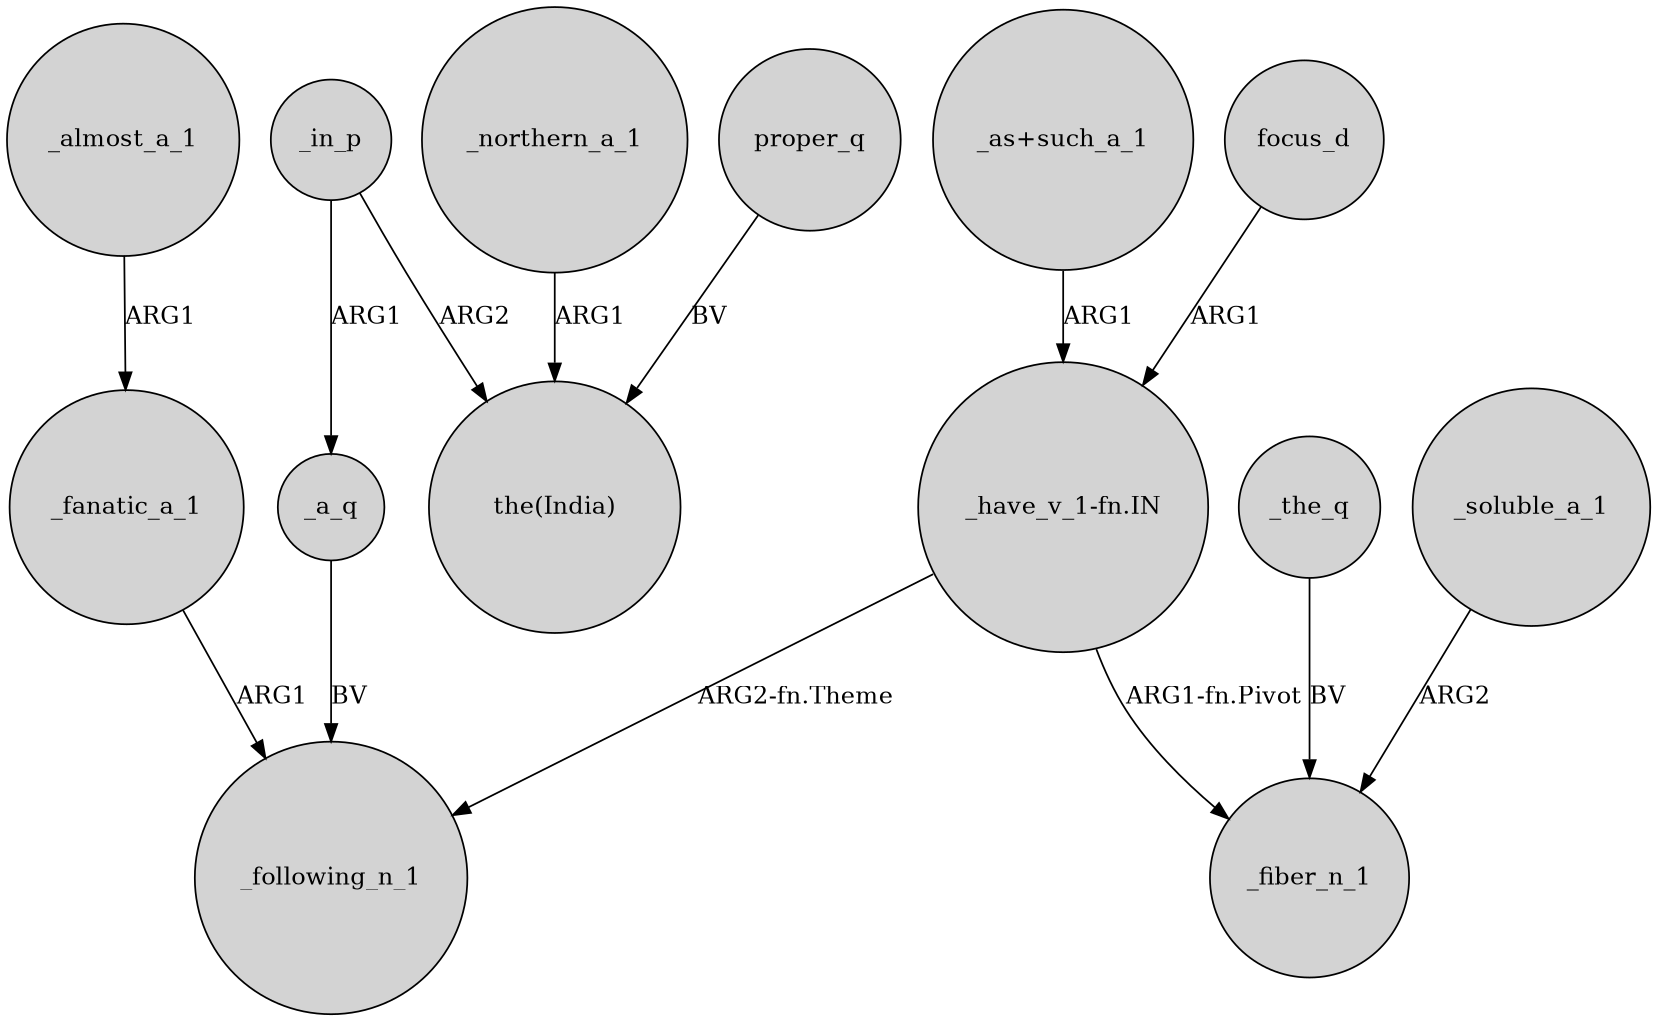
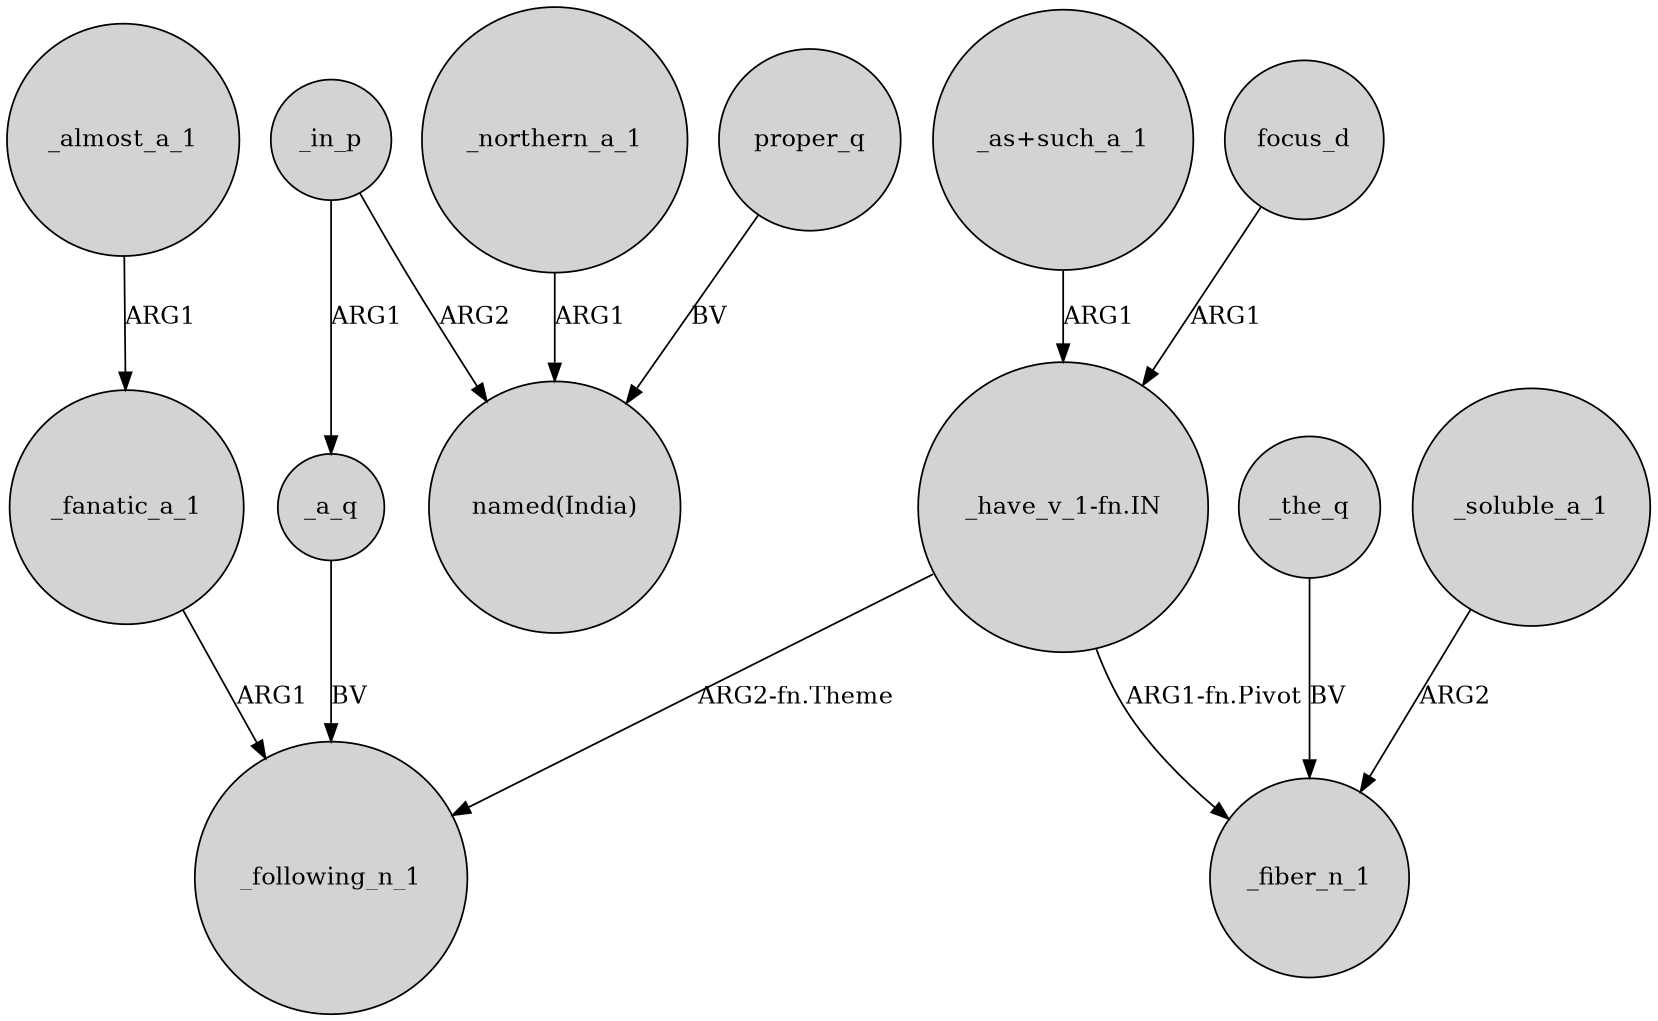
(555, 507) -> (555, 507)
